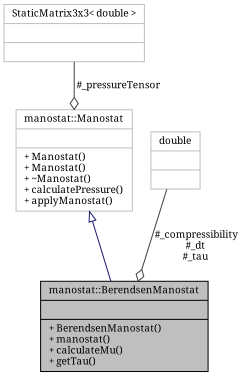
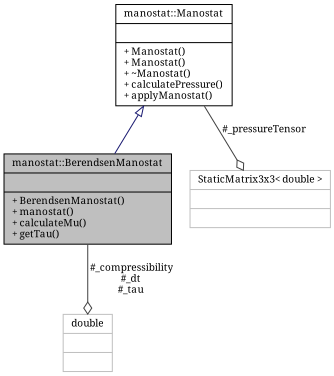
(74, 80) -> (221, 133)
(74, 160) -> (174, 55)
(154, 229) -> (88, 273)
